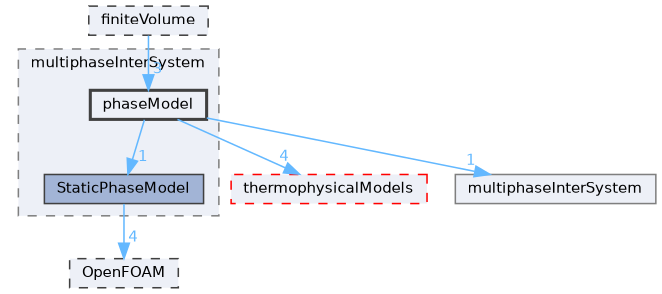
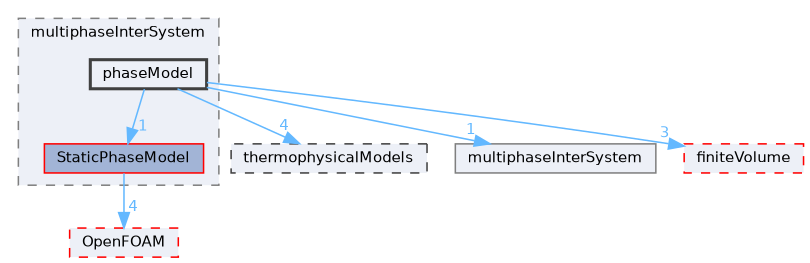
(148, 21) -> (744, 158)
(148, 59) -> (438, 111)
(124, 189) -> (124, 158)
(329, 189) -> (329, 158)
(124, 273) -> (124, 243)
